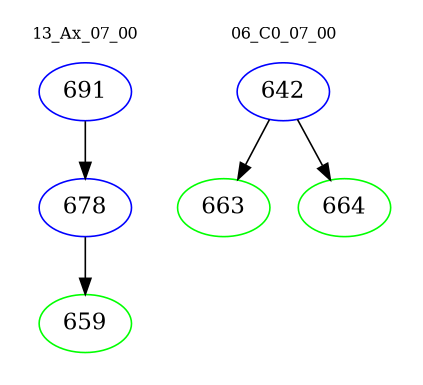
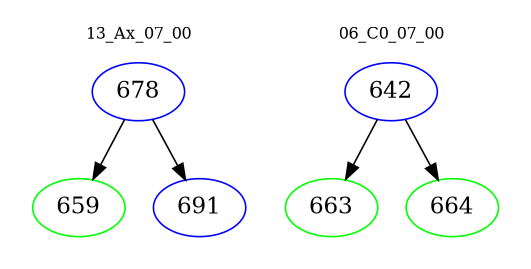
(85, 142) -> (165, 142)
